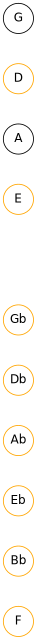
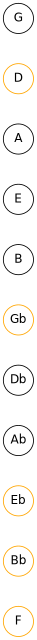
(18, 199) -> (18, 199)
none -> (18, 260)
(18, 380) -> (18, 380)
(18, 441) -> (18, 441)
